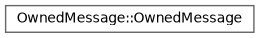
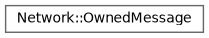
(130, 19) -> (105, 19)
